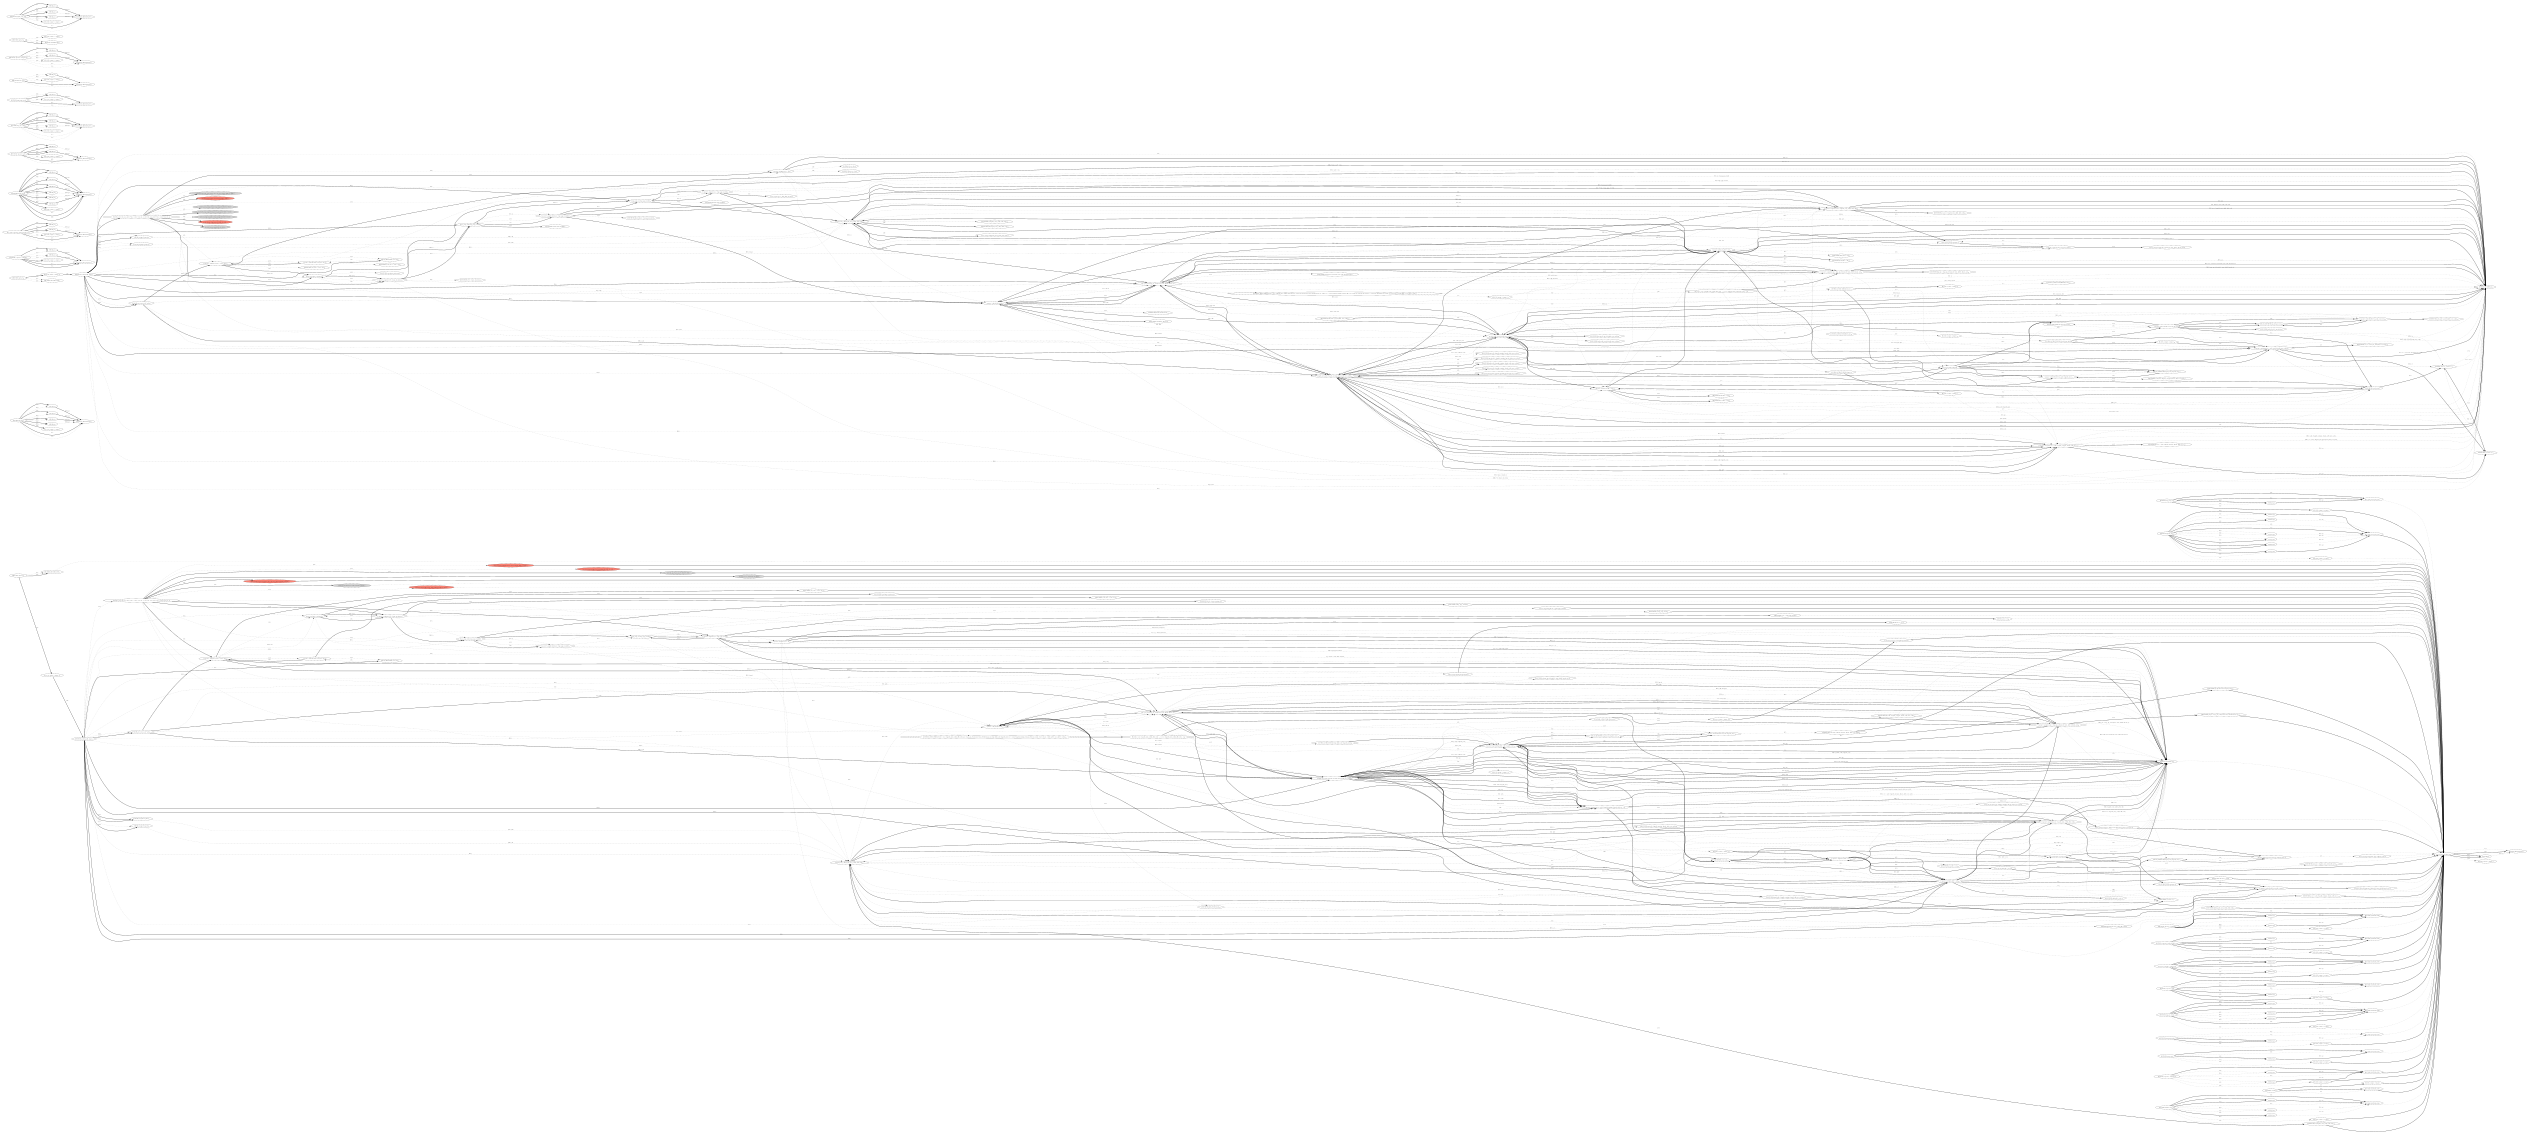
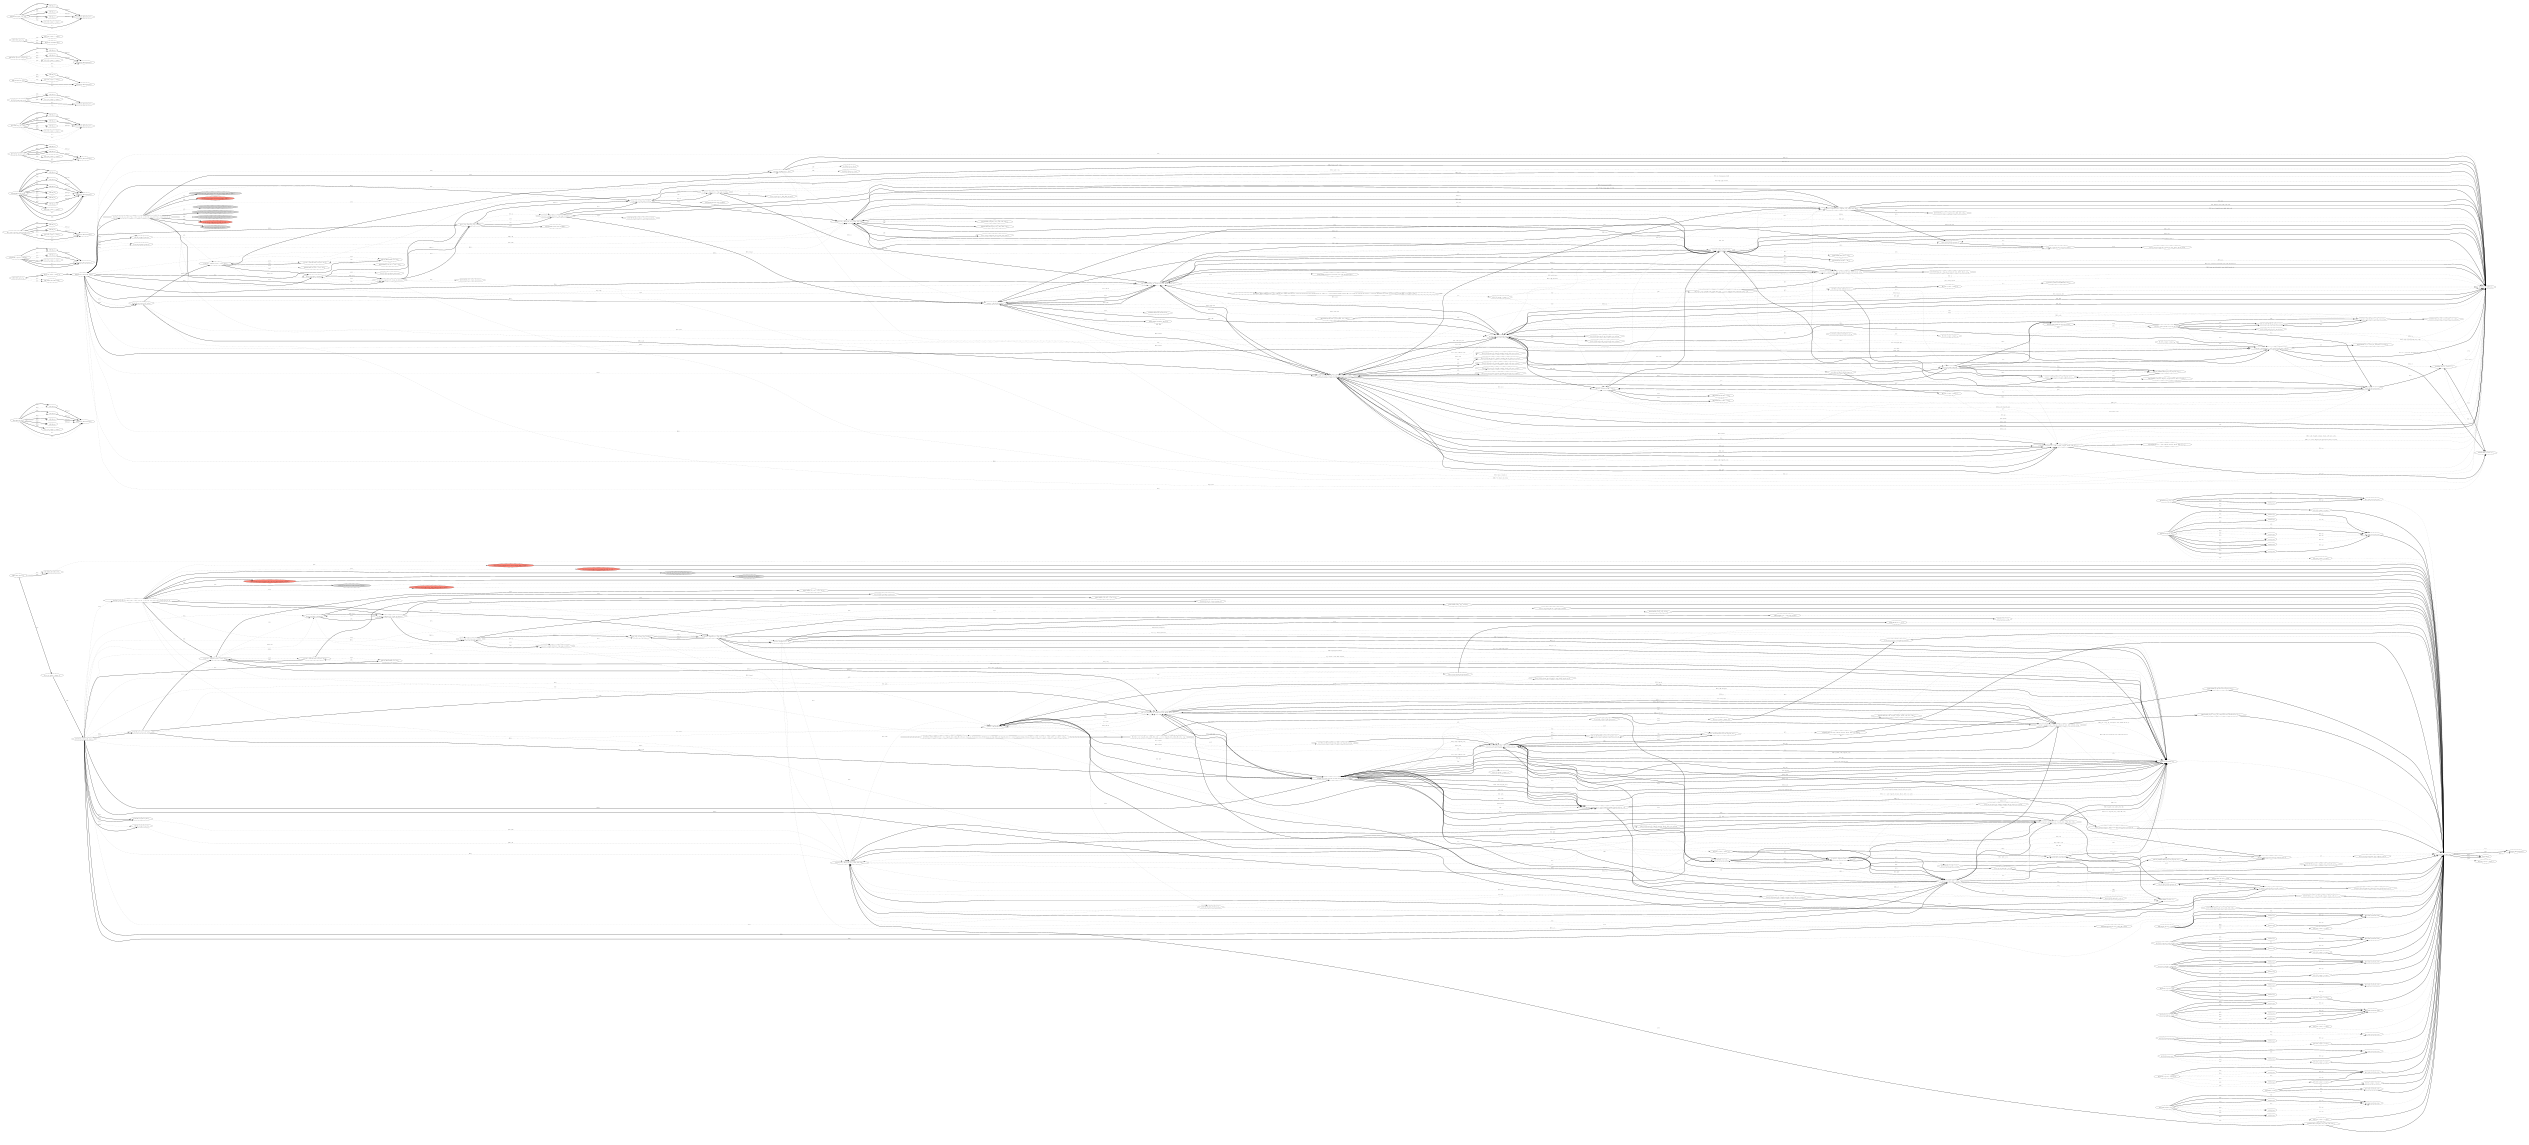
(2058, 341) -> none
